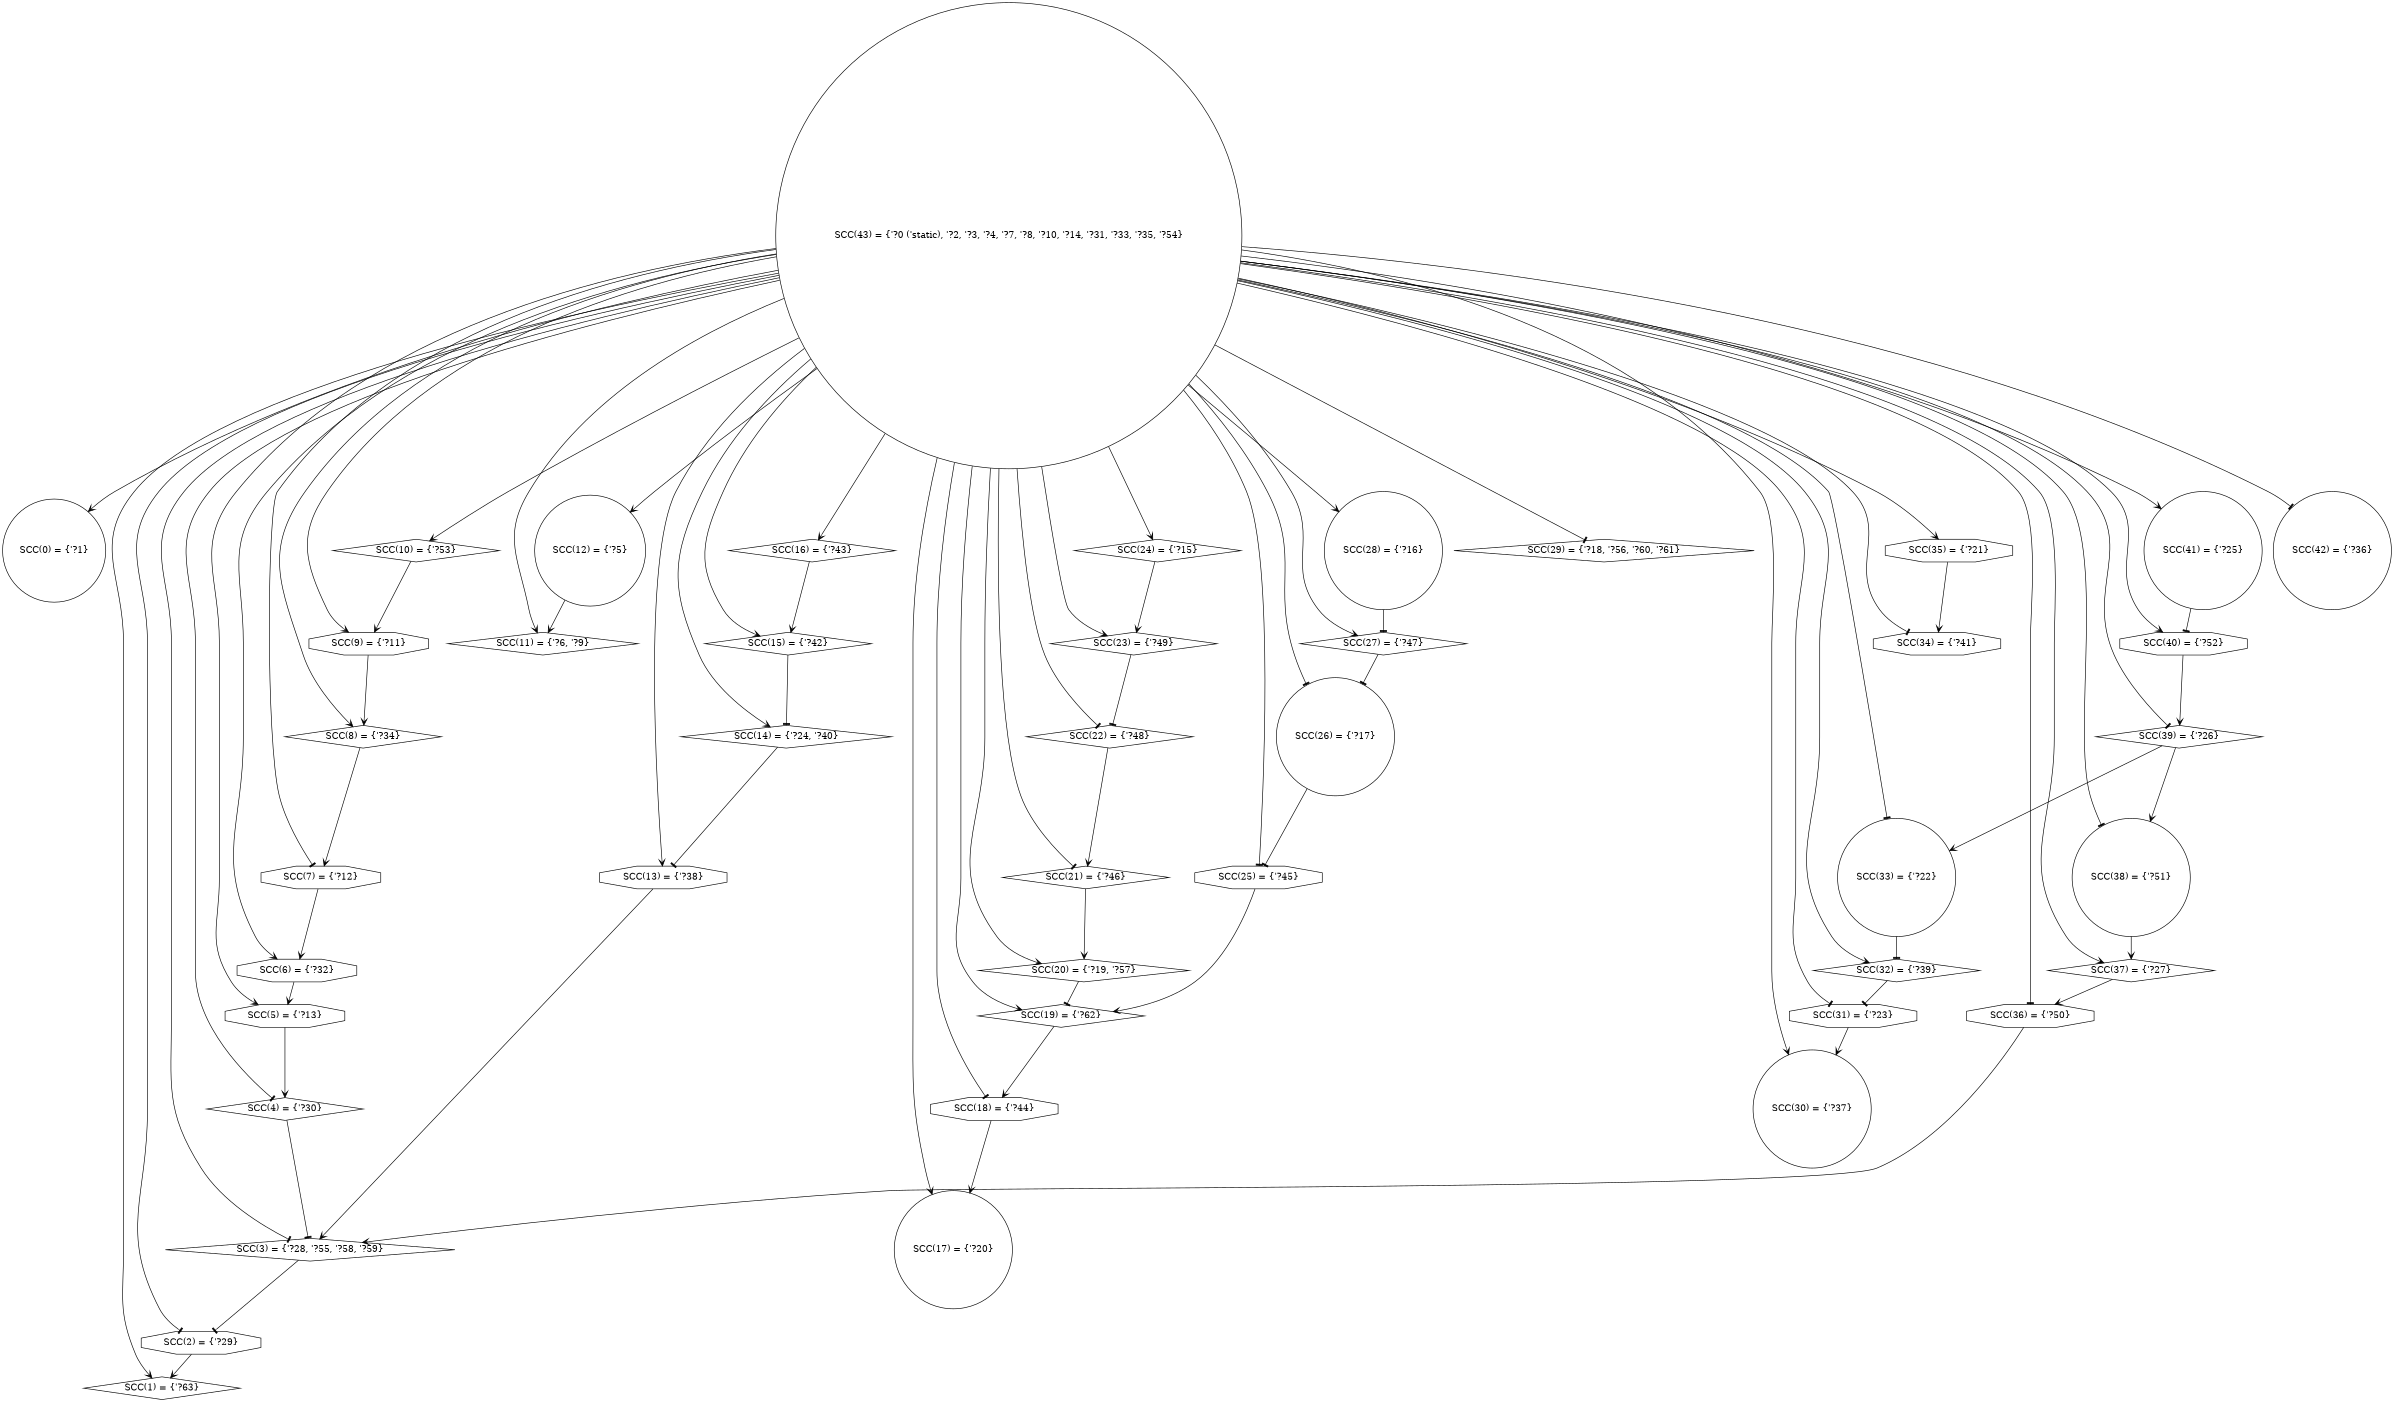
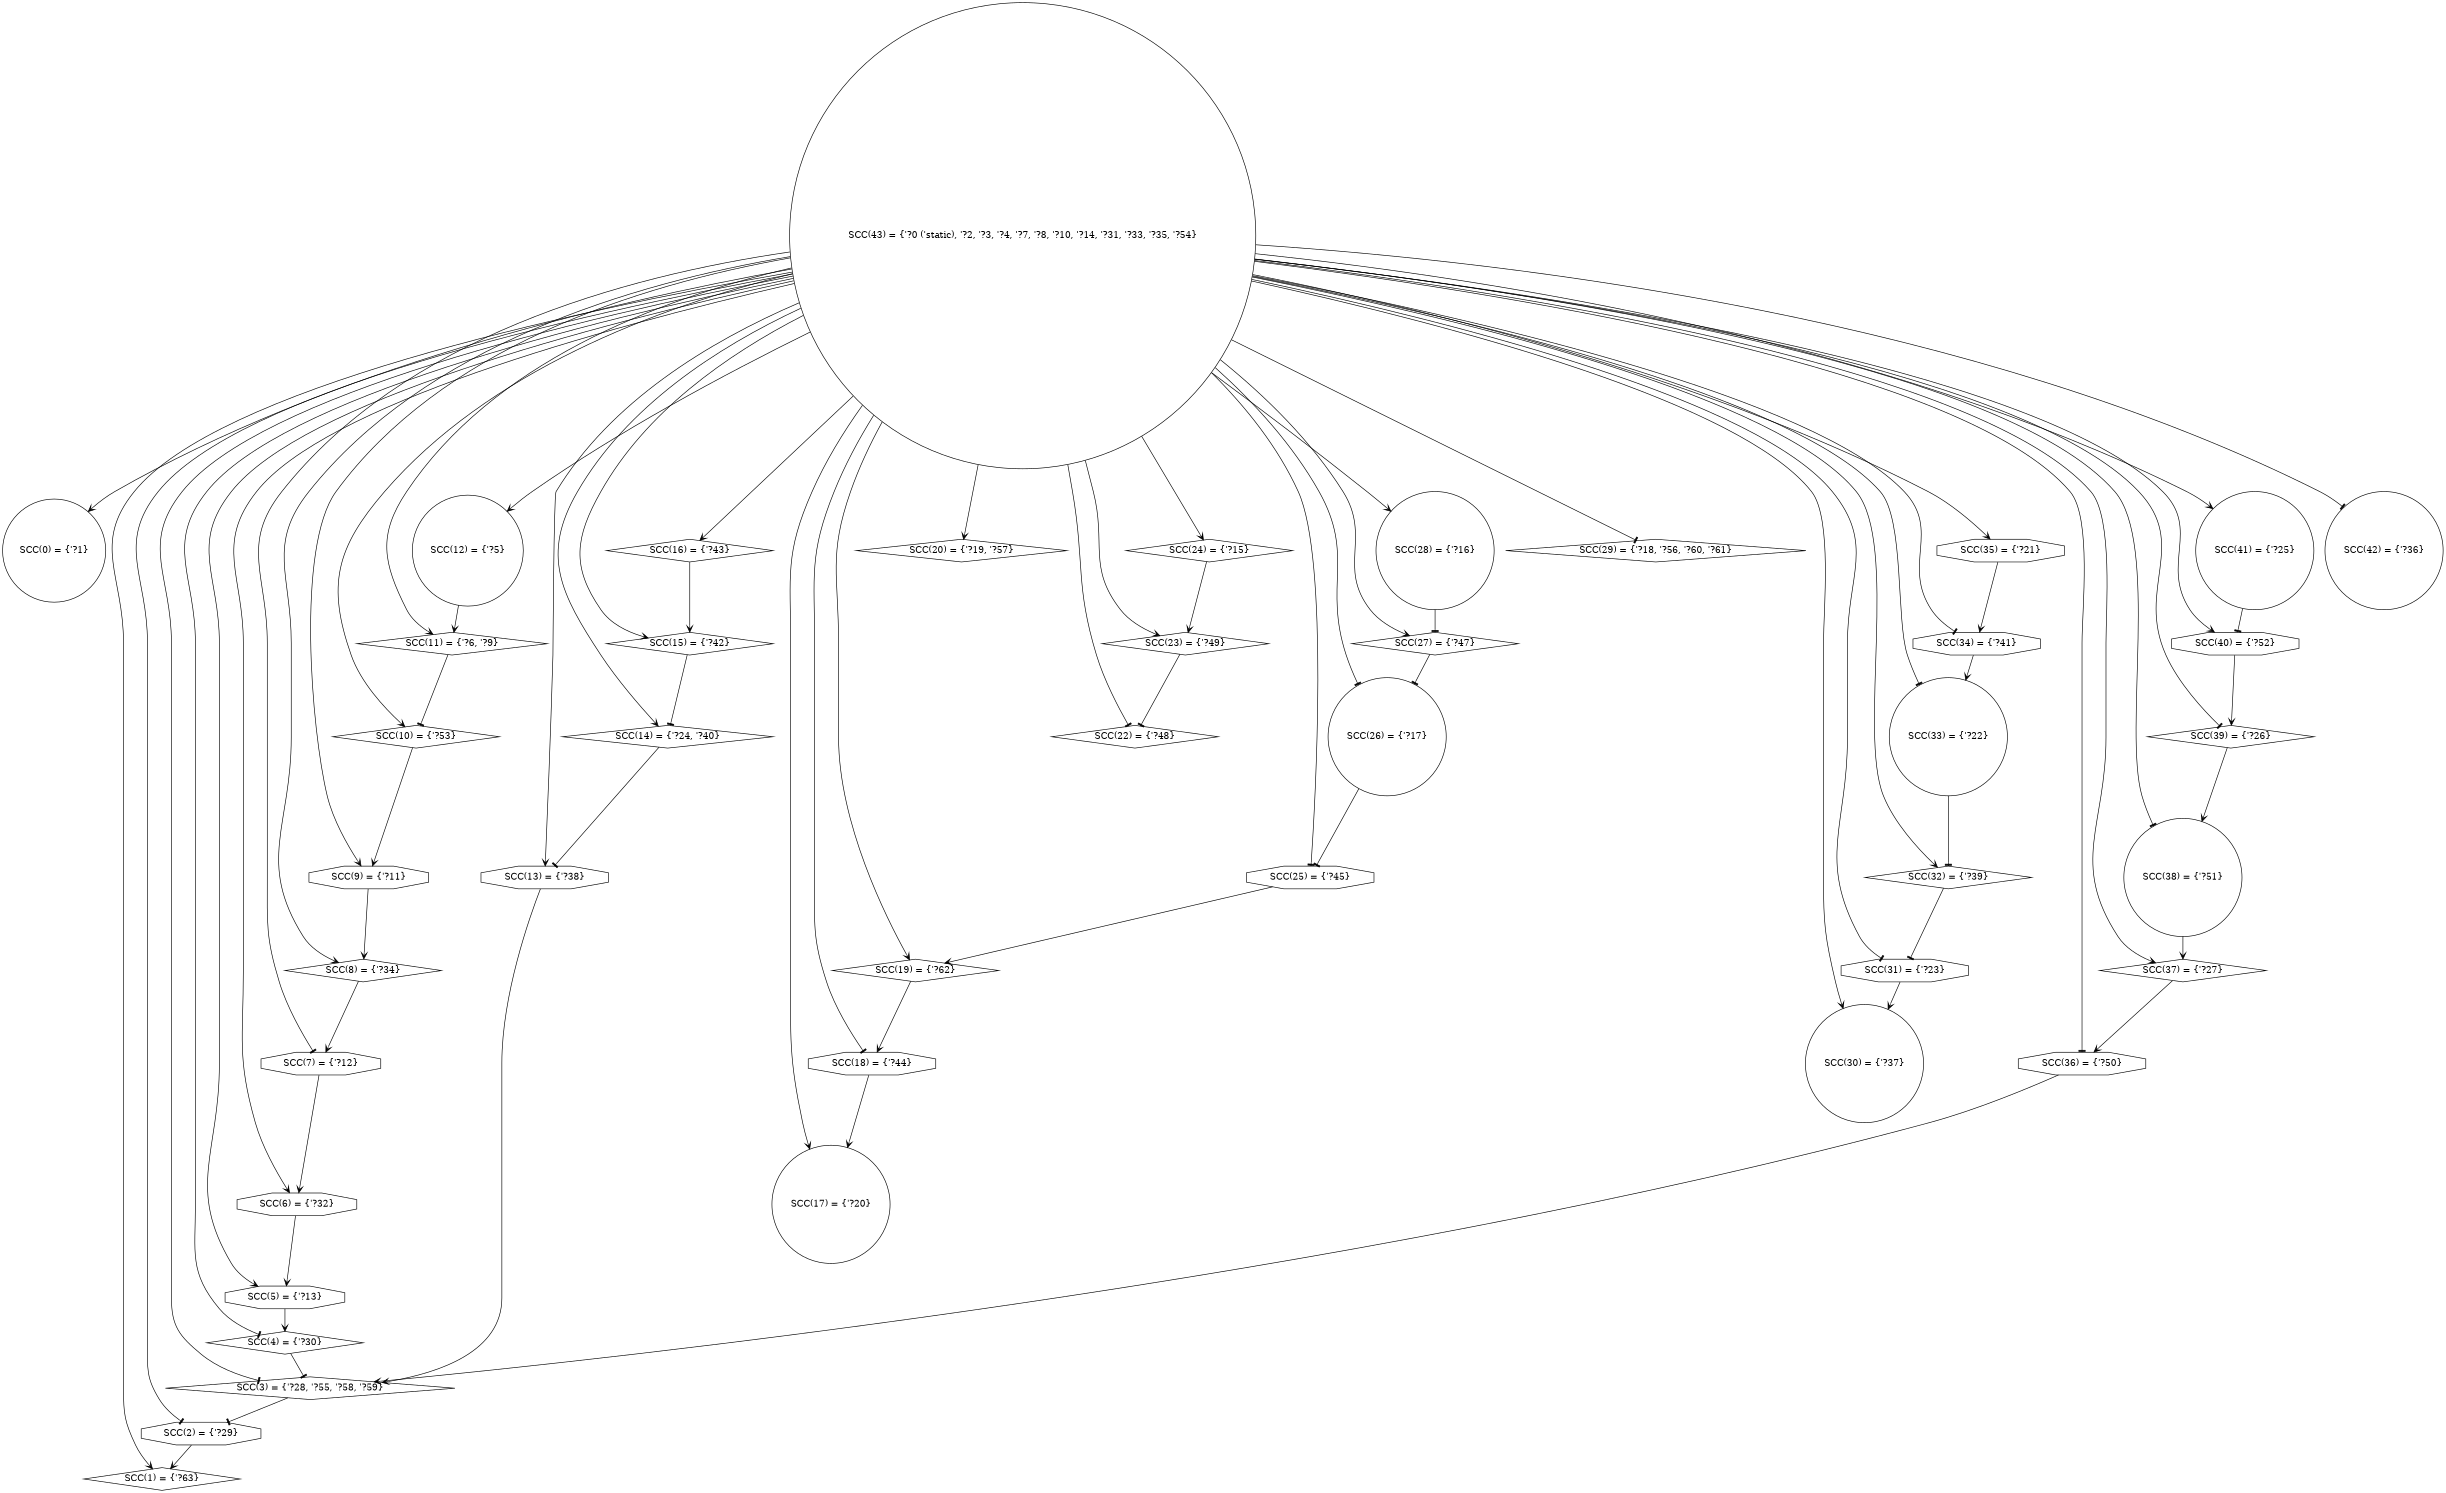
none -> (435, 689)
(2059, 797) -> (1970, 665)
(1086, 878) -> none
(1073, 992) -> none
